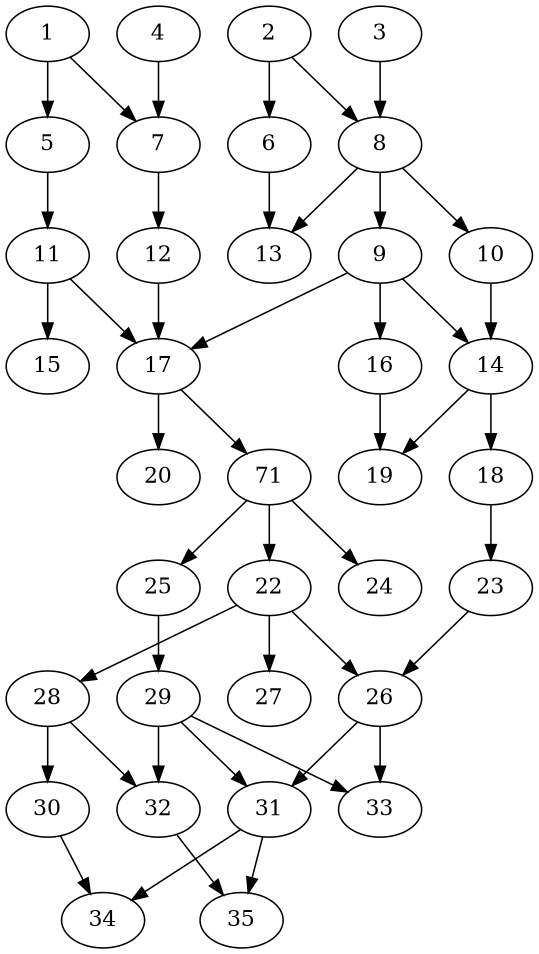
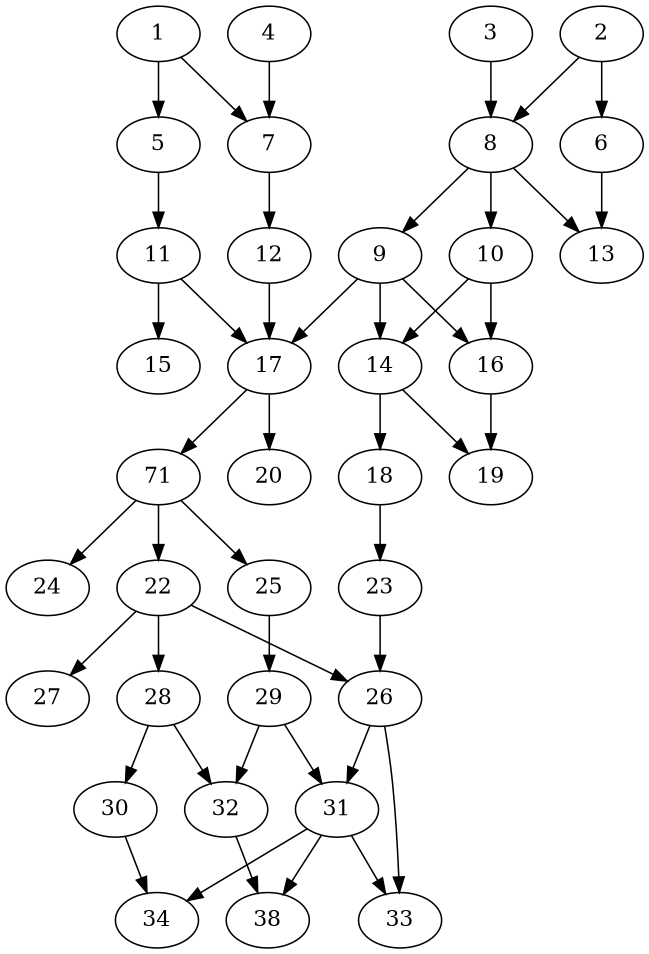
none -> (491, 303)
(262, 751) -> (365, 858)
(242, 920) -> (268, 920)
